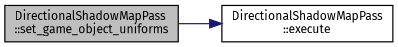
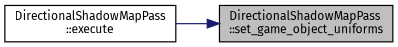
(194, 24) -> (192, 24)
